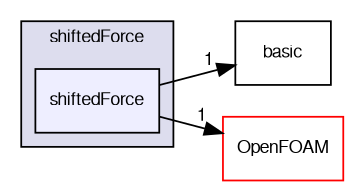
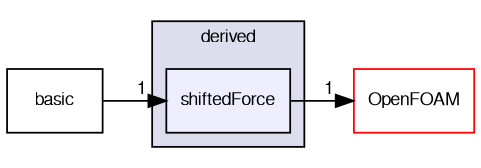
(97, 38) -> (228, 38)
(188, 77) -> (126, 101)
